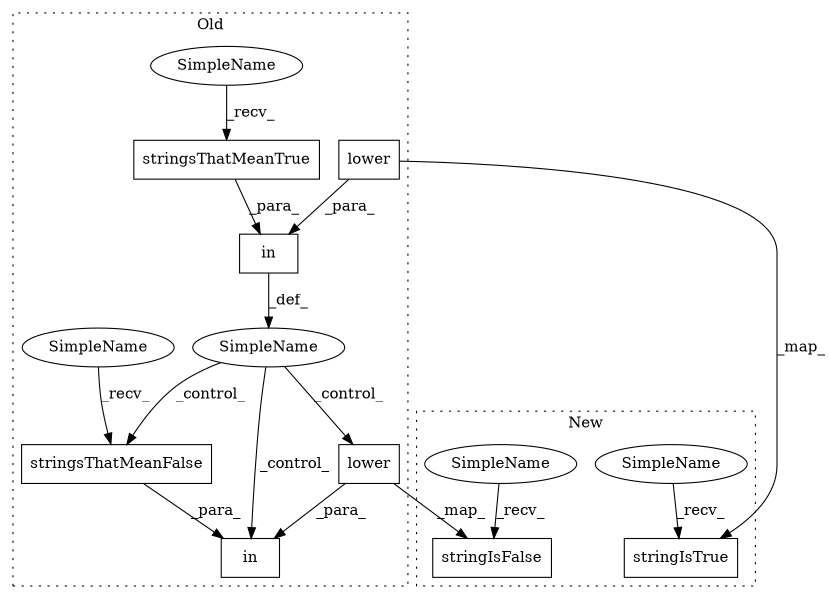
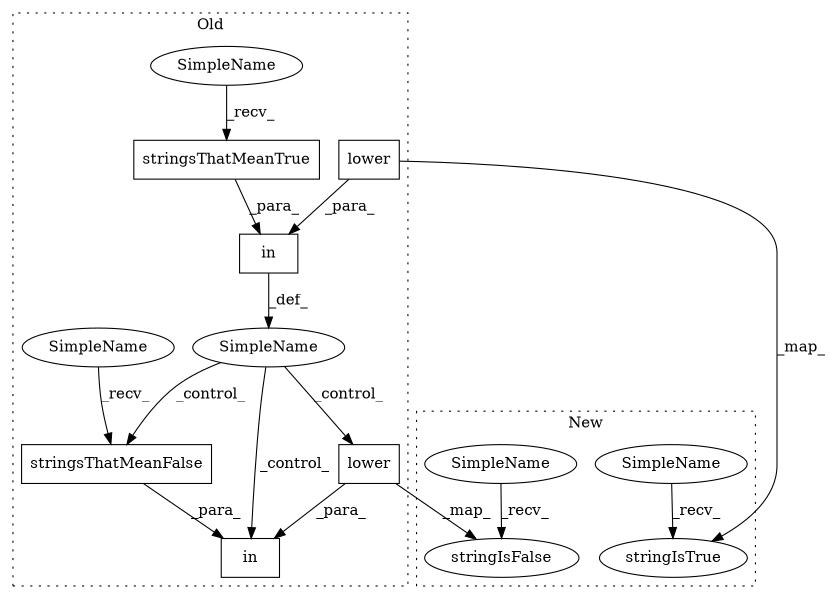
(492, 558) -> (502, 558)
(681, 558) -> (673, 558)
